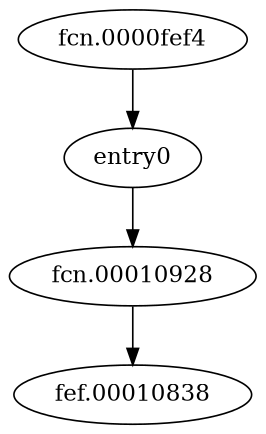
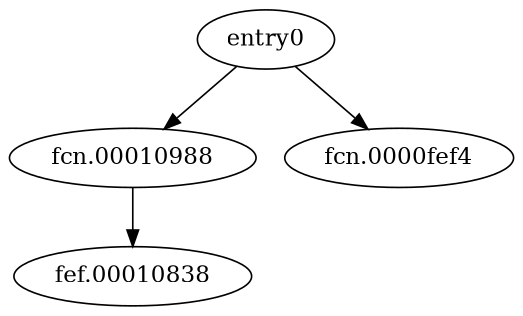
(133, 91) -> (325, 92)
(133, 276) -> (133, 158)
